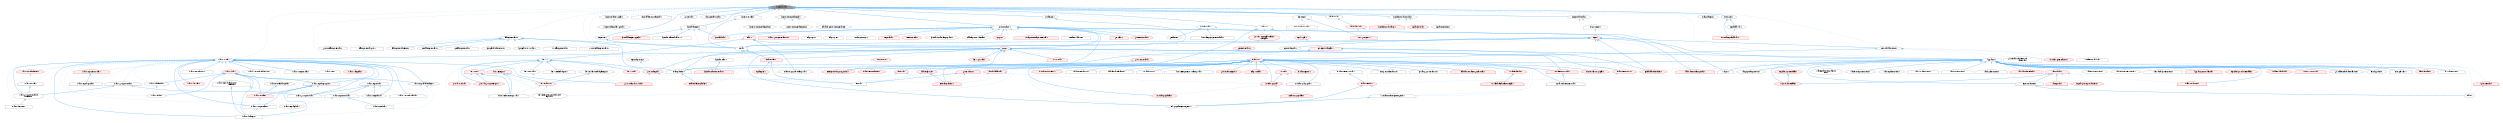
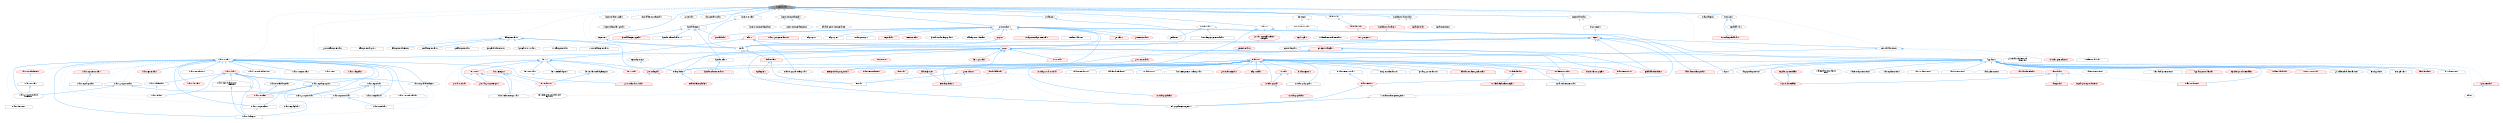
(1334, 28) -> (1334, 28)
(895, 31) -> (895, 31)
none -> (1331, 38)
(1314, 43) -> (1367, 45)
none -> (858, 44)
none -> (708, 45)
none -> (149, 72)
(1047, 72) -> (1047, 72)
(2126, 72) -> none
none -> (231, 78)
(1567, 79) -> (1567, 79)
(2030, 84) -> none
(1296, 96) -> (1296, 96)
(23, 102) -> none
